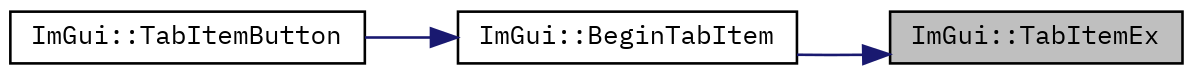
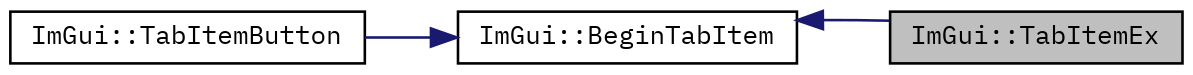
(830, 55) -> (856, 20)
